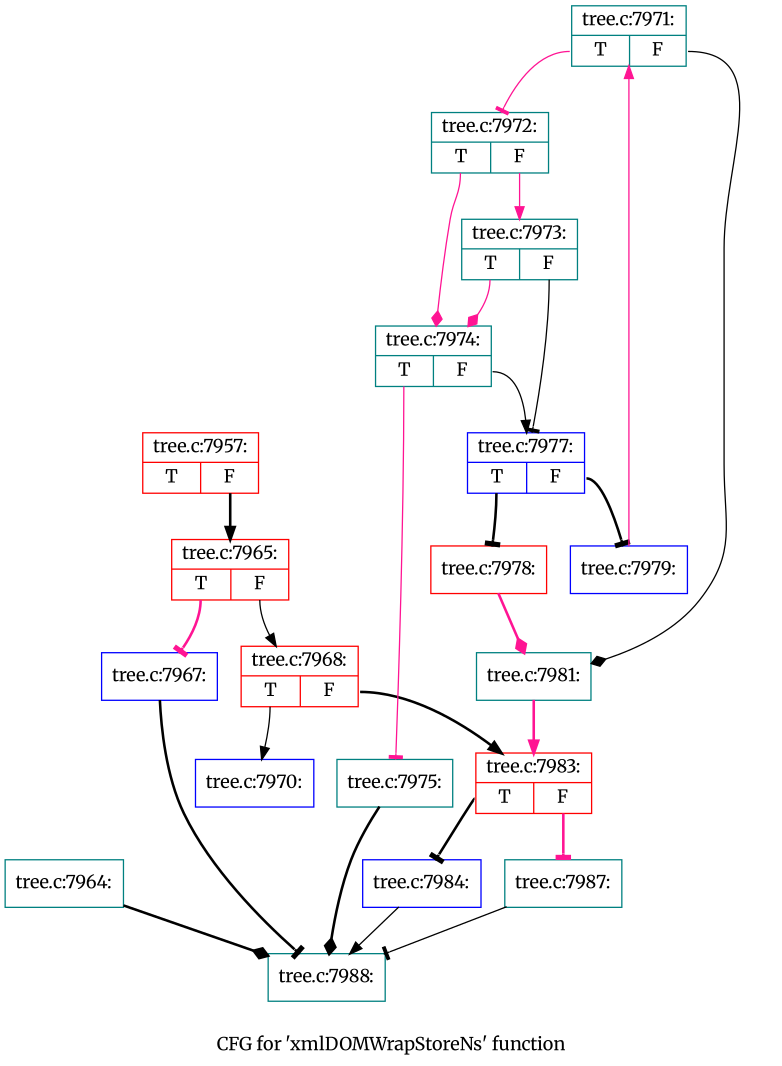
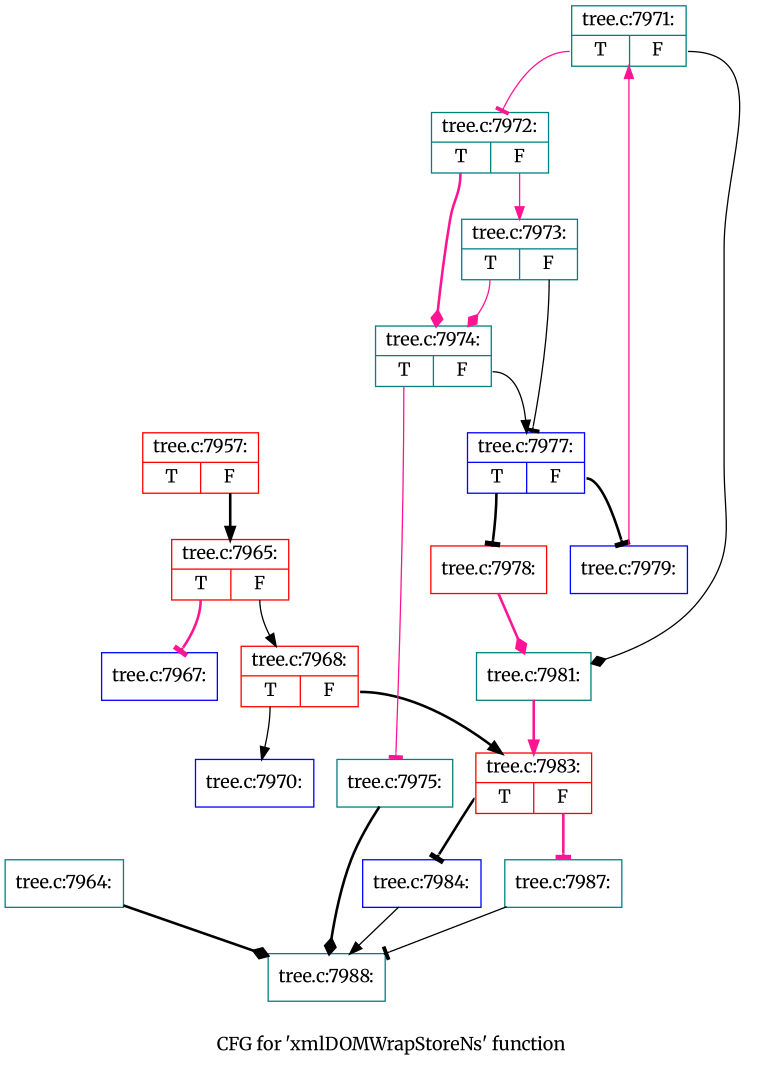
(447, 241) -> (447, 241)
(198, 839) -> none
